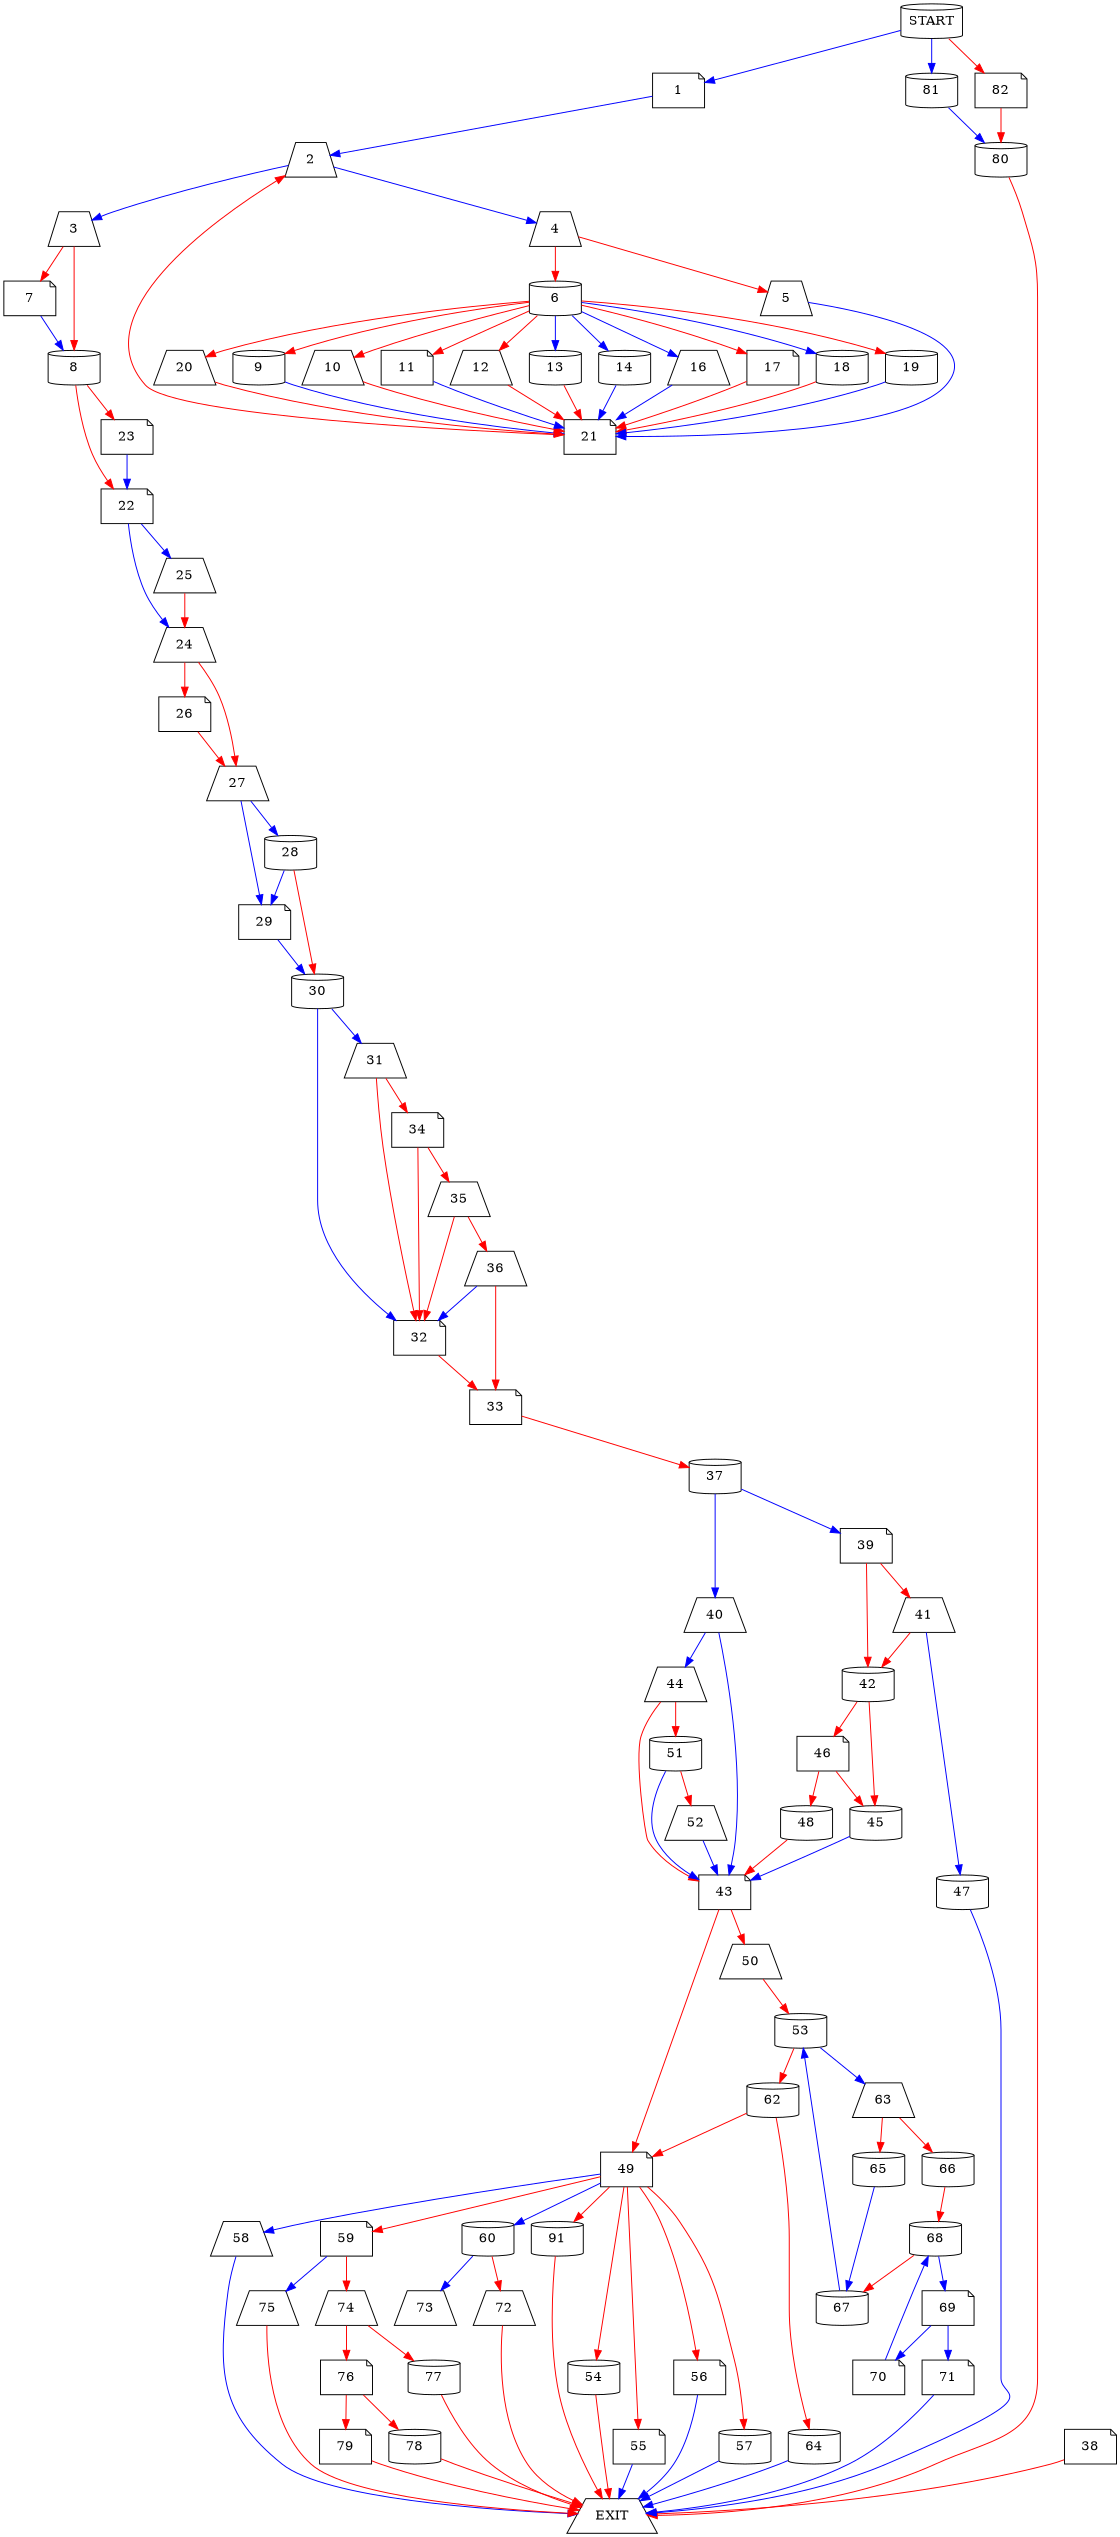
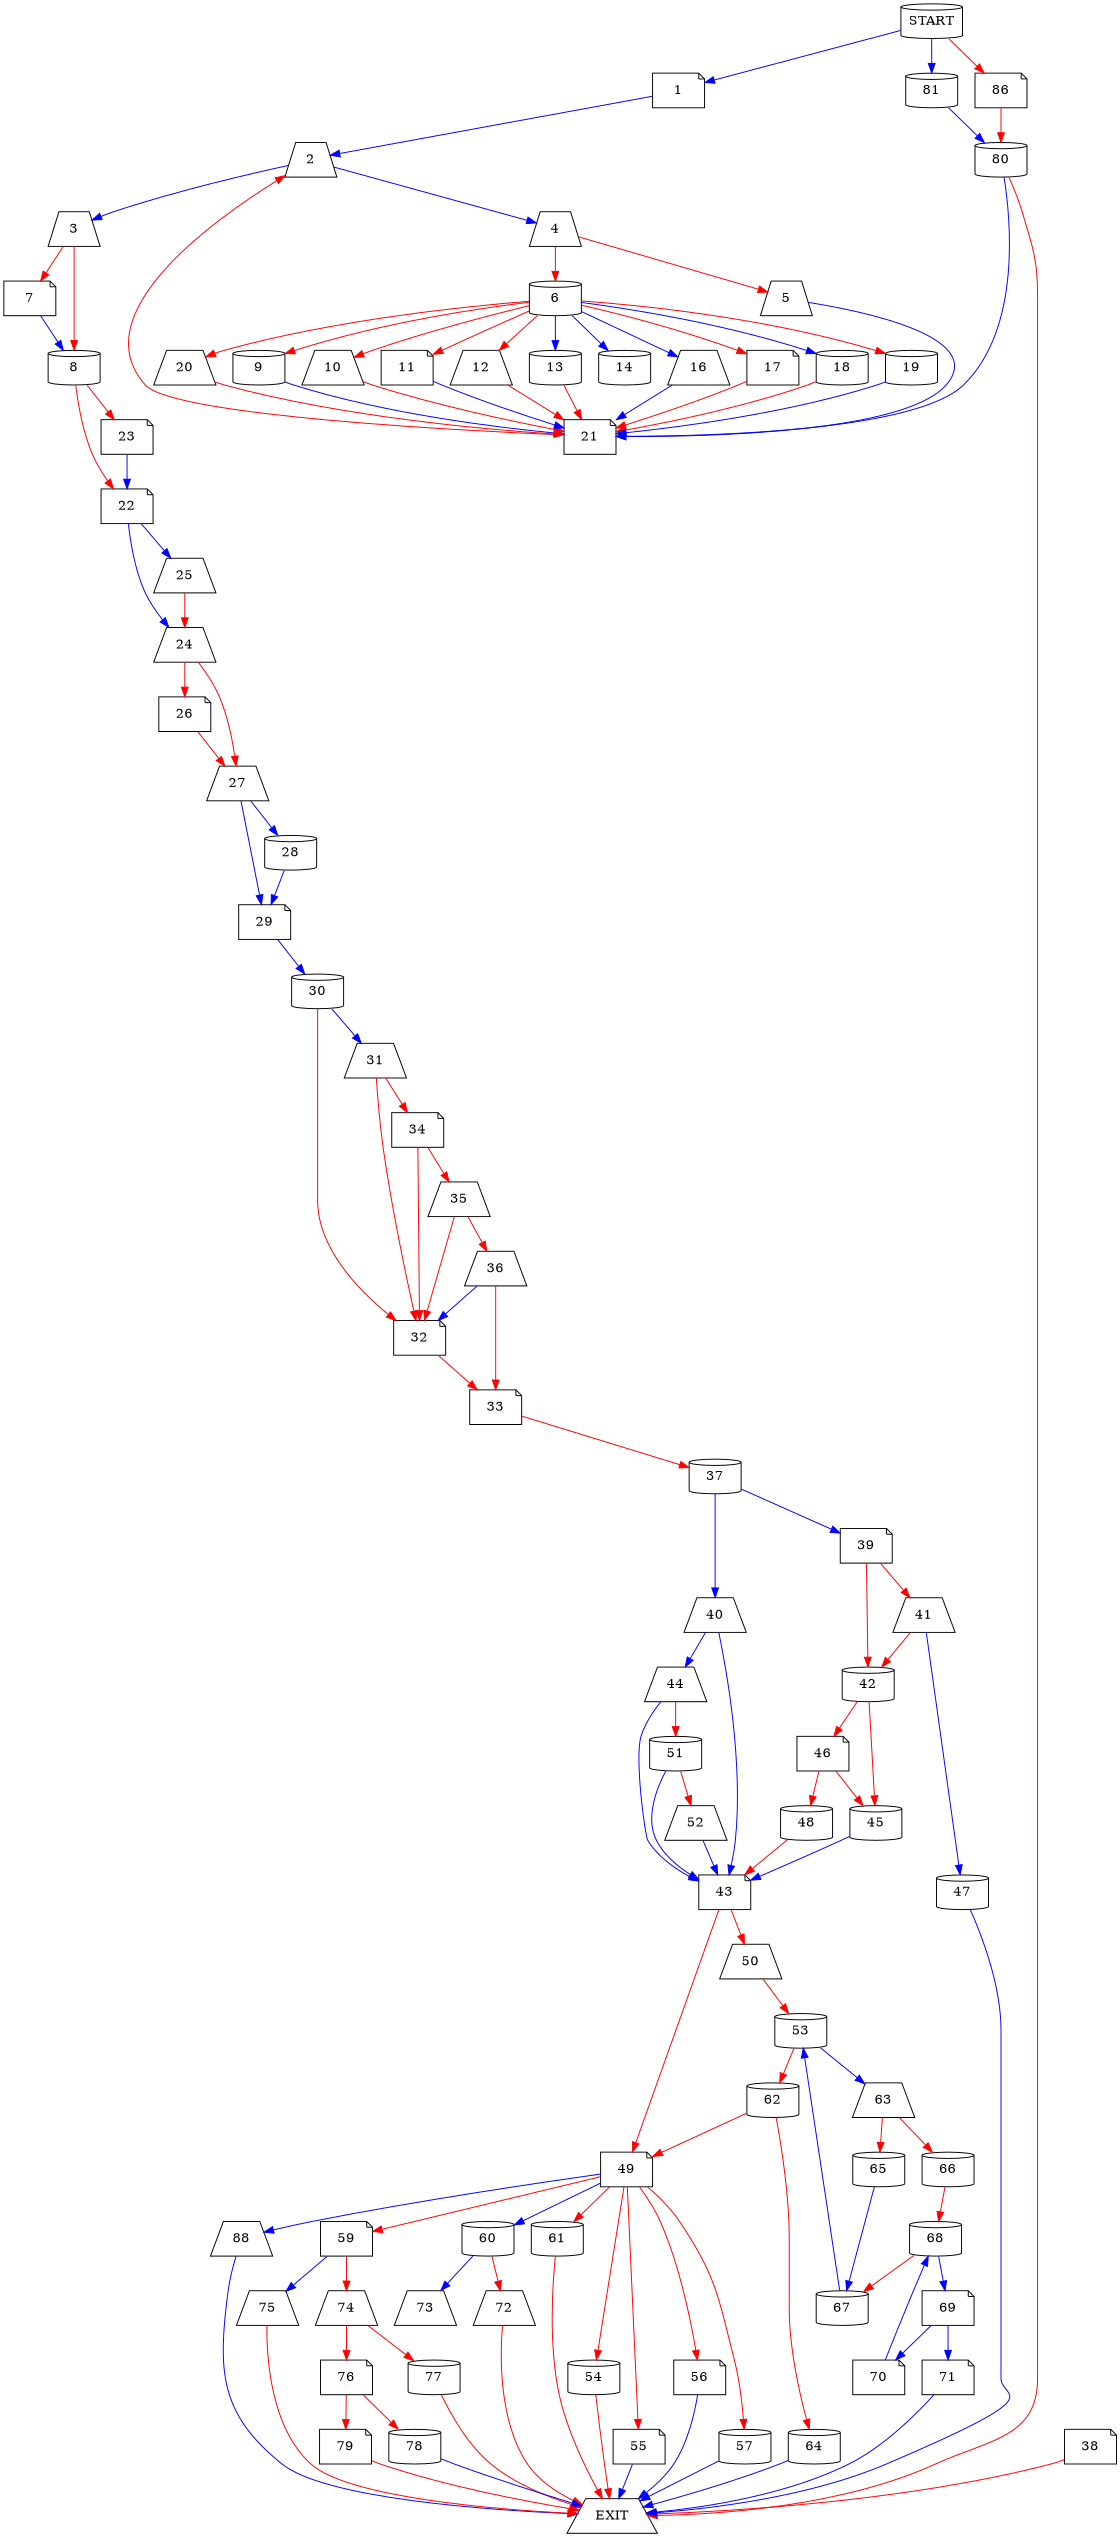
(1001, 90) -> (1001, 90)
(610, 398) -> (933, 402)
(303, 917) -> none
(318, 1174) -> (318, 1174)
(641, 1797) -> (641, 1797)
(242, 2239) -> (242, 2239)
(557, 2239) -> (557, 2239)
(506, 2482) -> (506, 2482)
